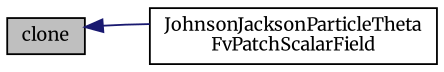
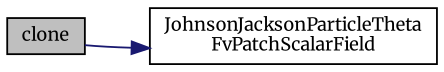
(126, 25) -> (108, 47)
